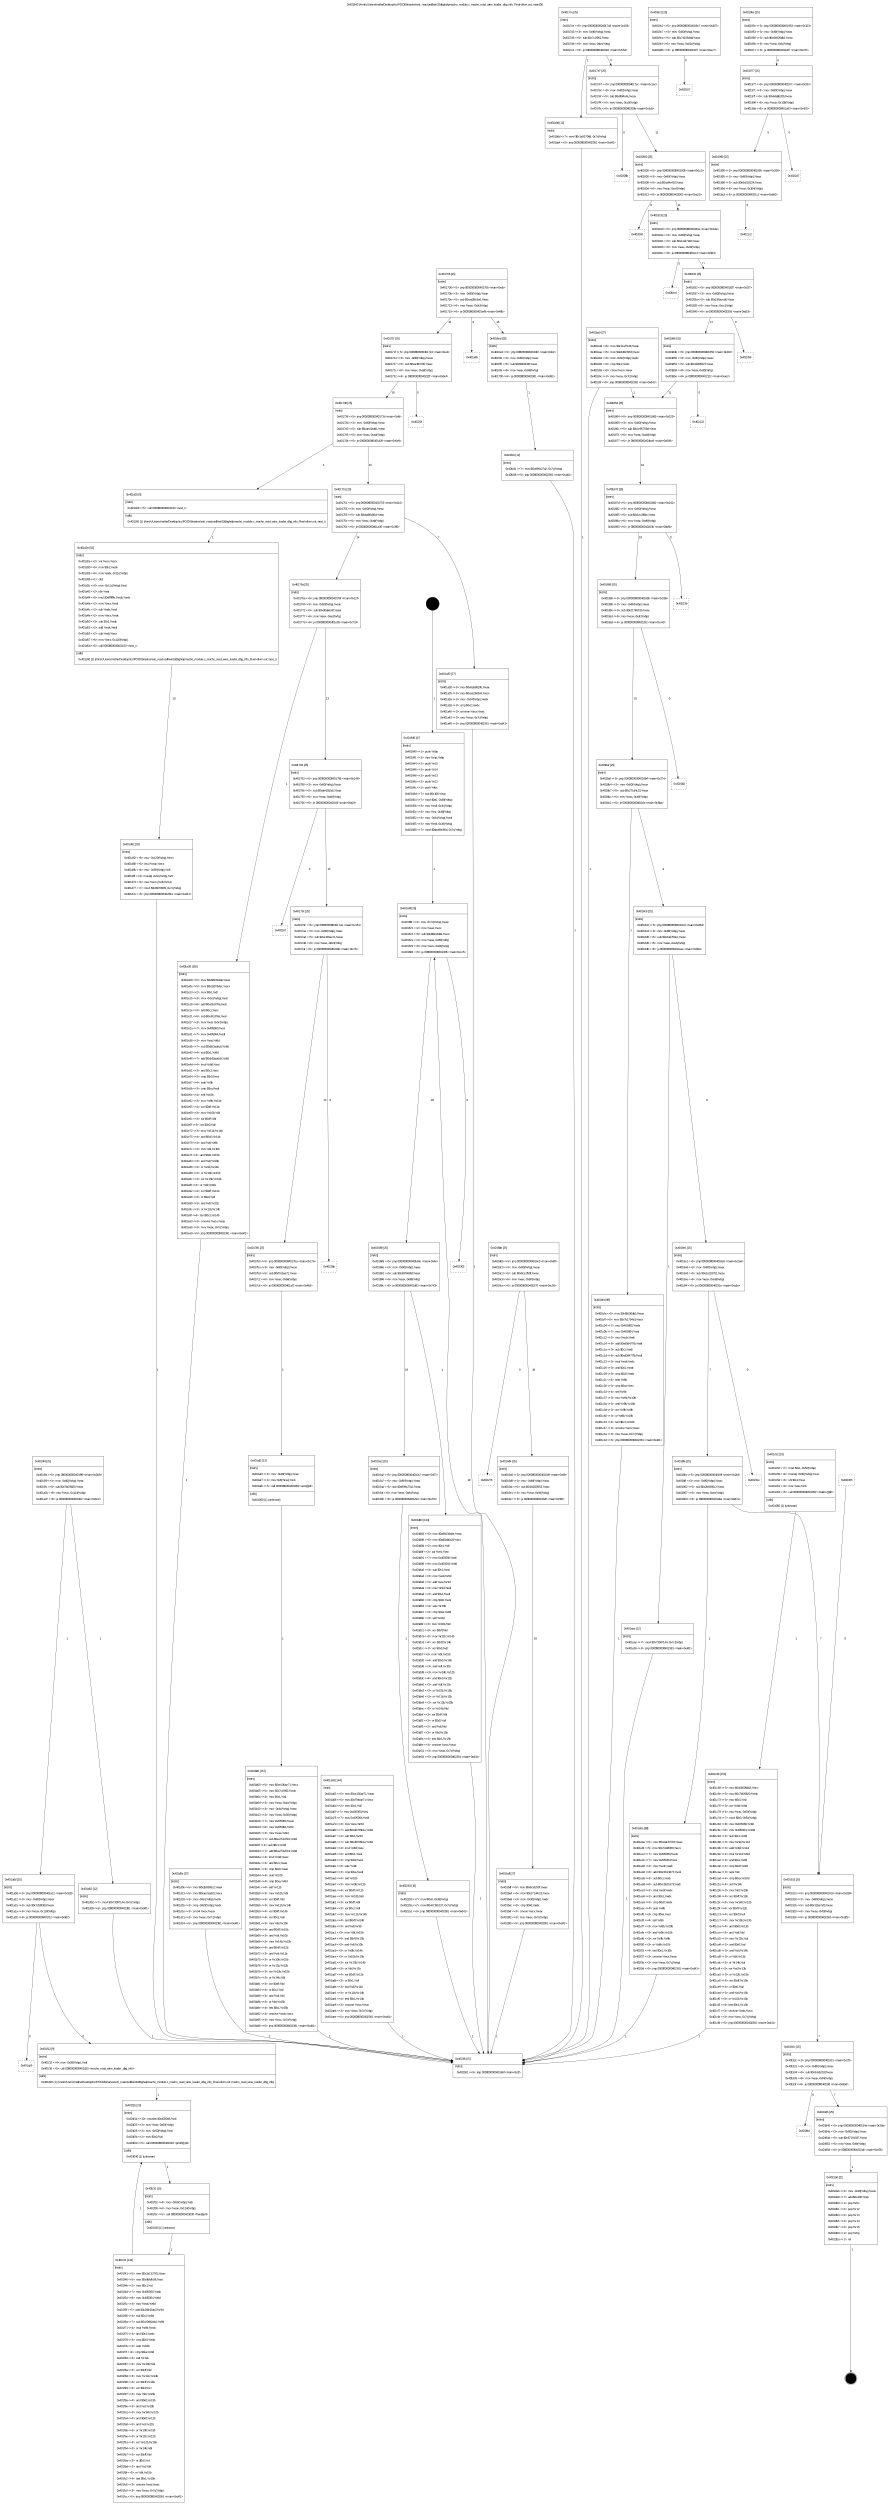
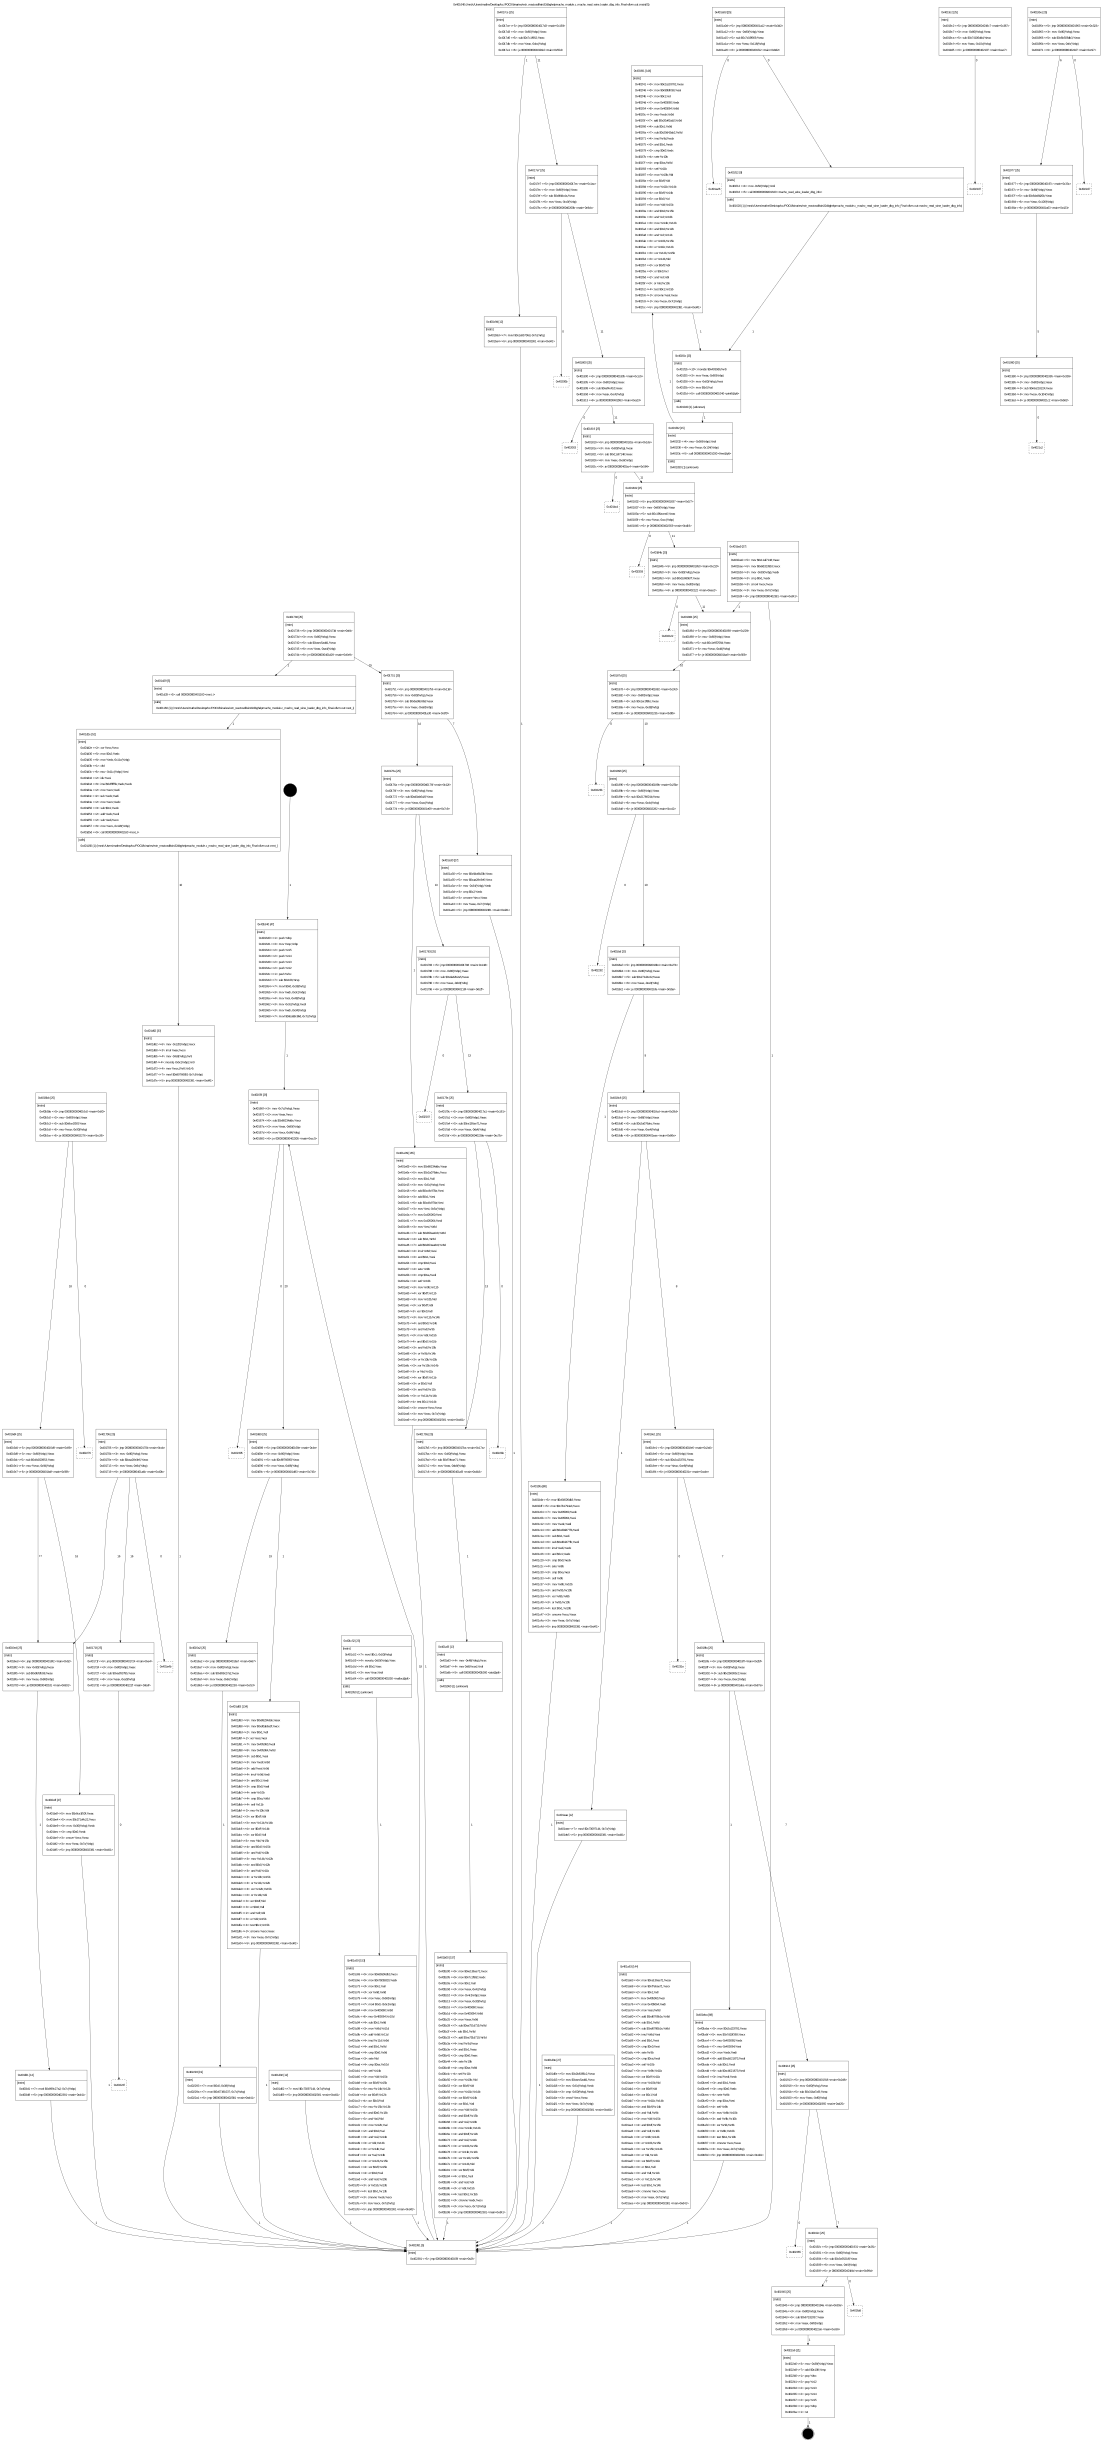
(786, 141) -> (1081, 118)
(393, 389) -> none
(68, 1480) -> none
none -> (38, 1559)
(833, 1679) -> (803, 2177)
